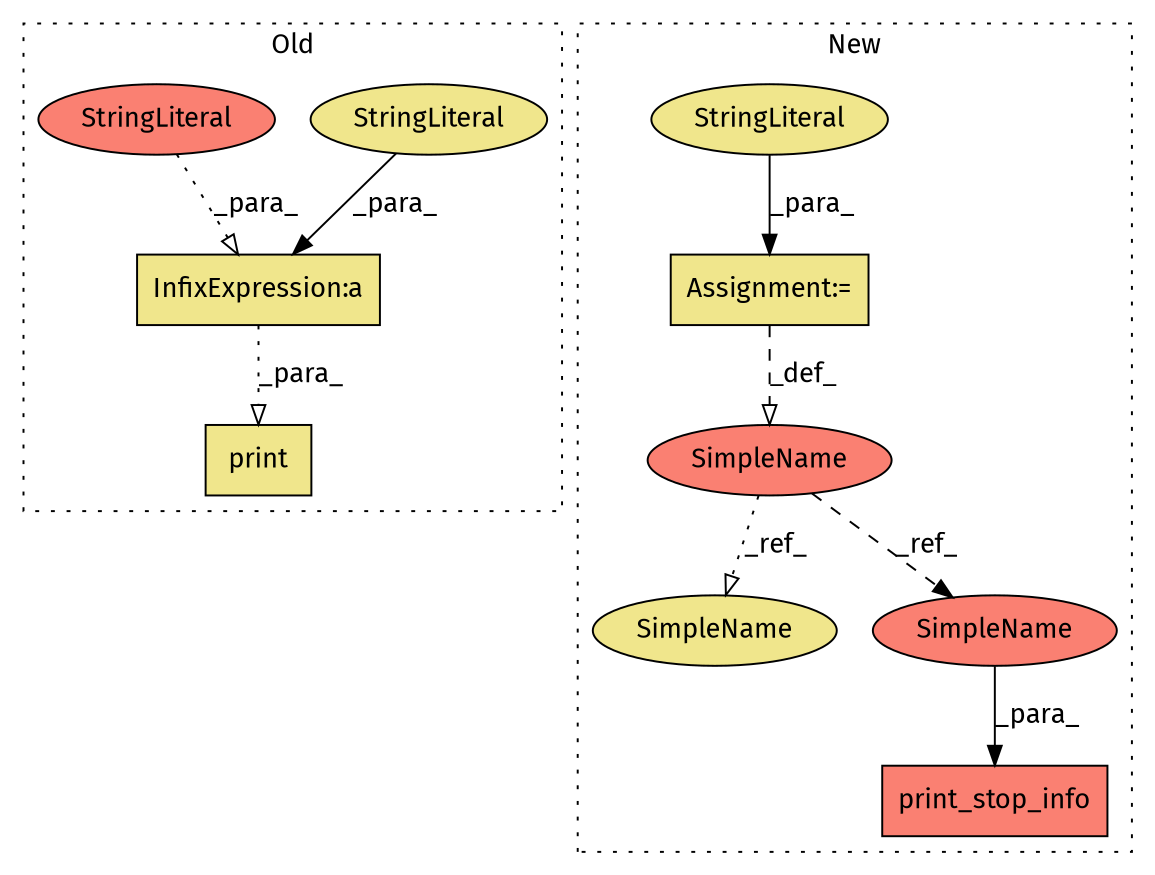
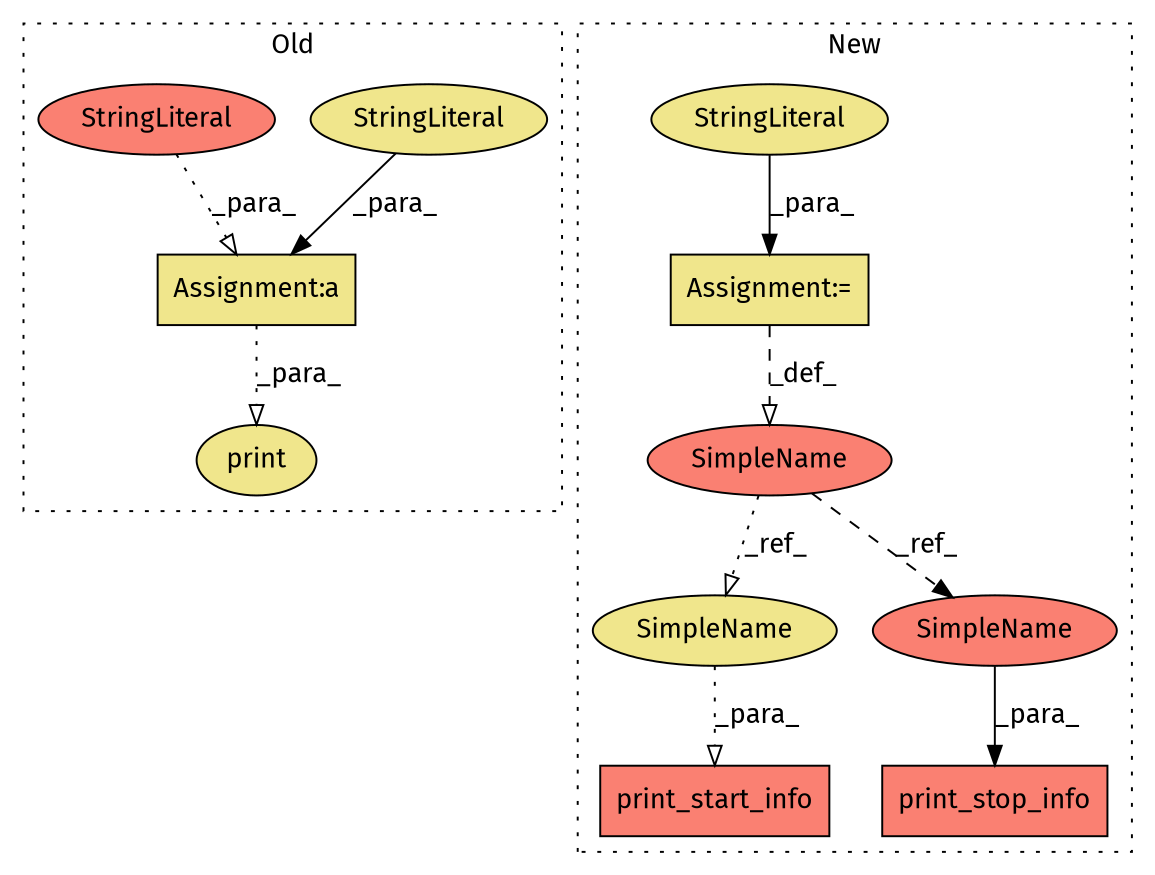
(258, 290) -> (257, 290)
(258, 460) -> (257, 460)
none -> (715, 801)
